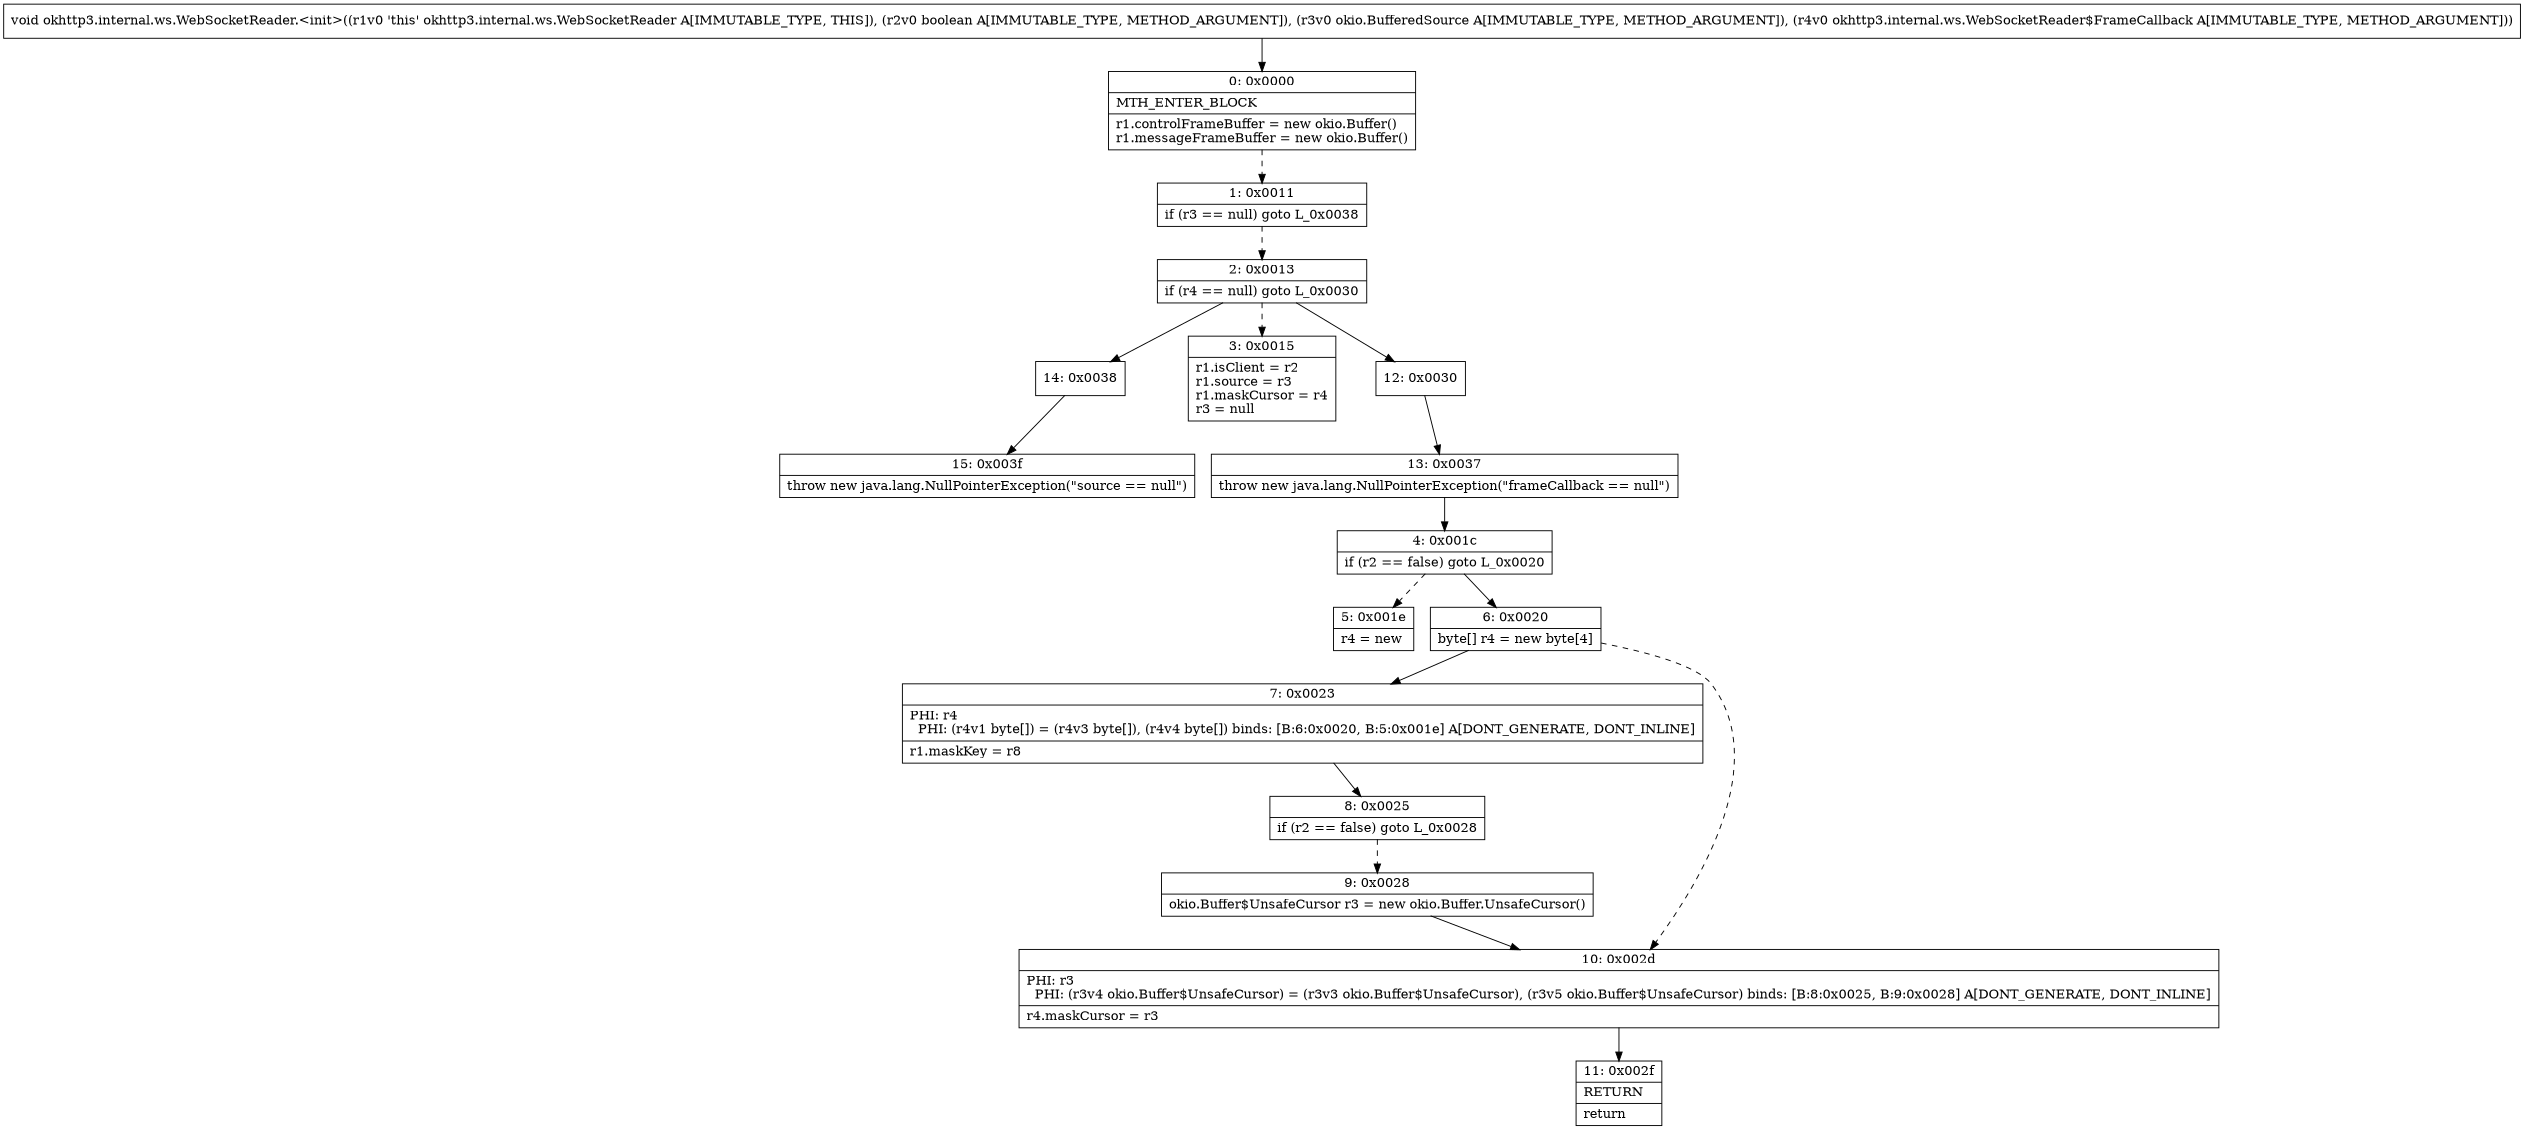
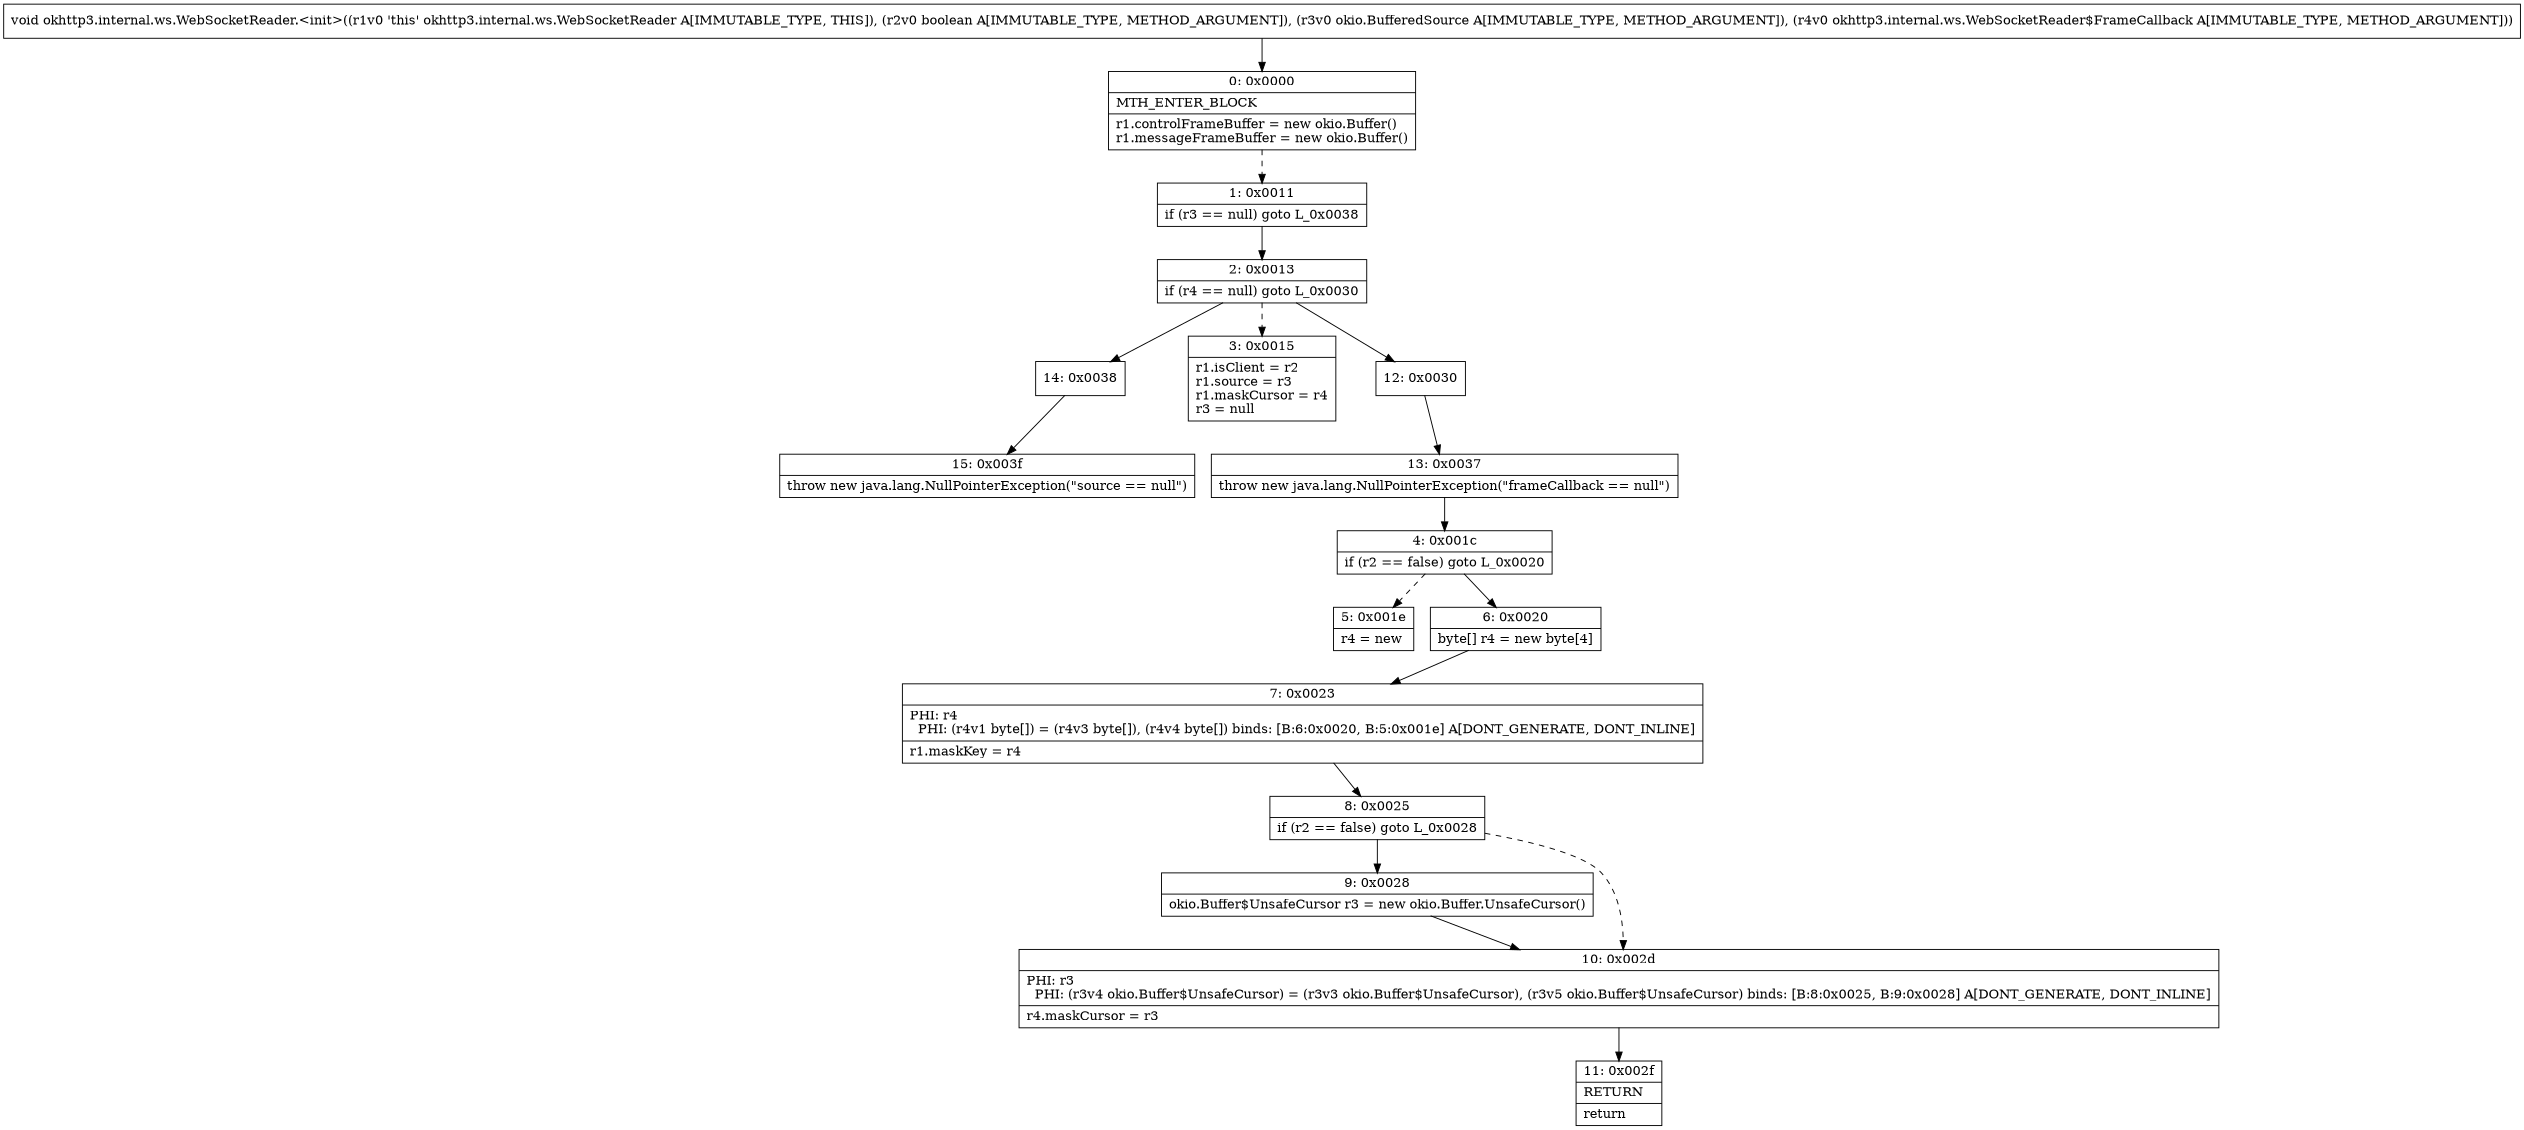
(1262, 238) -> (1262, 238)
(966, 752) -> (966, 752)
(1734, 761) -> (1580, 859)
(1377, 852) -> (1377, 852)
